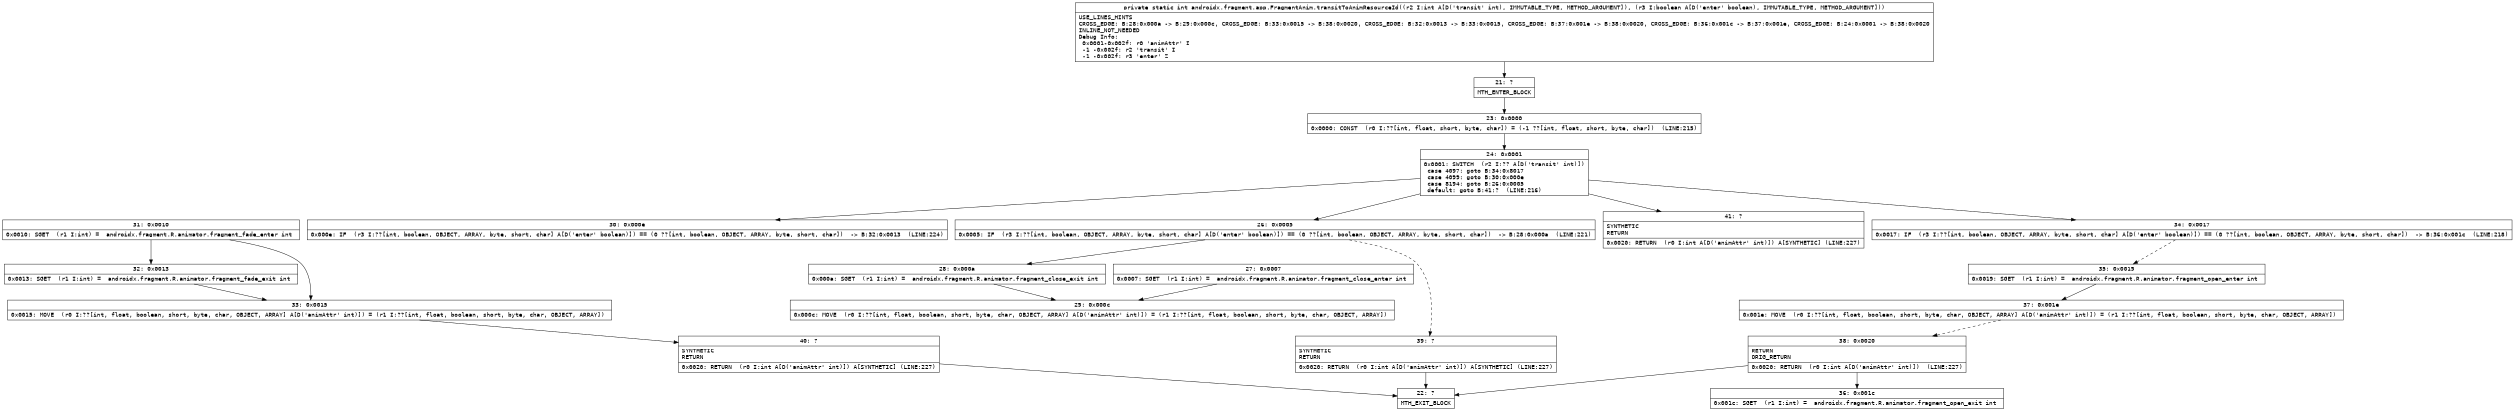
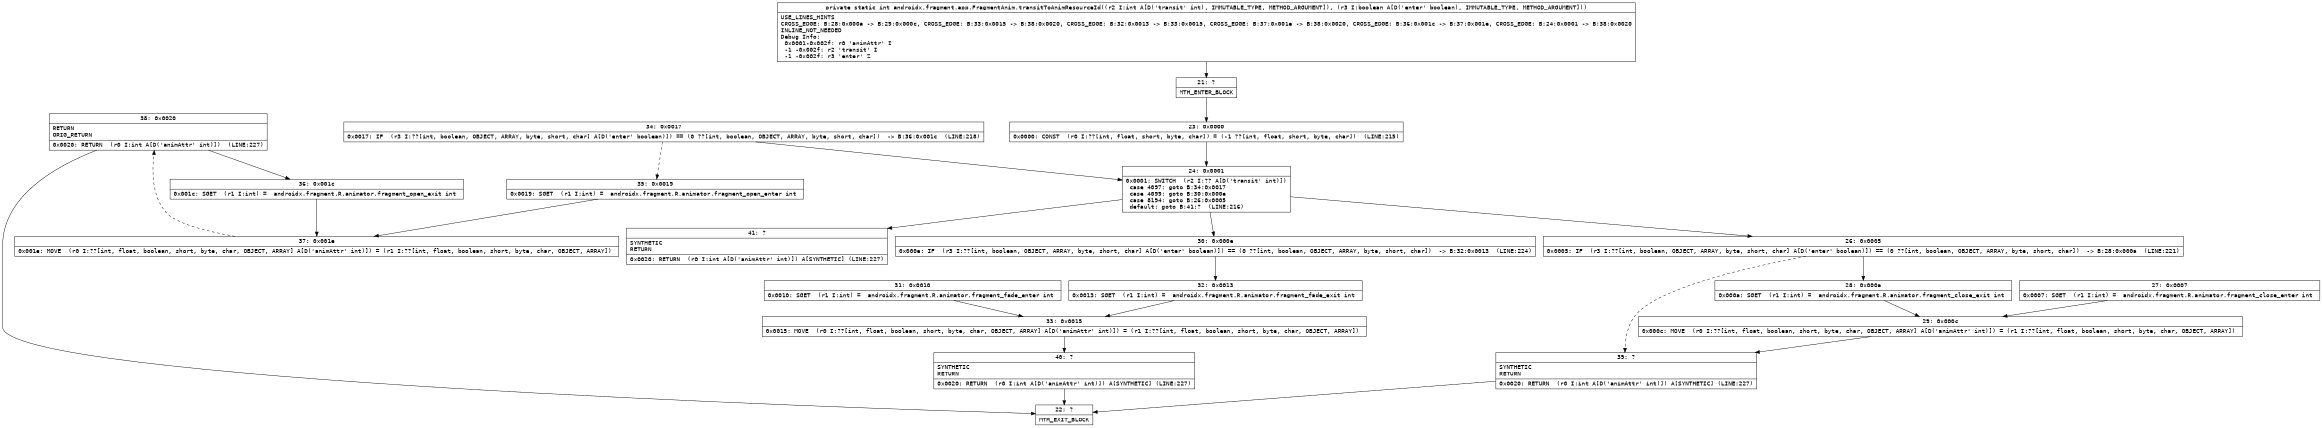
(1474, 171) -> (1176, 187)
(1830, 200) -> (937, 161)
none -> (317, 216)
(151, 250) -> (1216, 266)
none -> (1815, 344)
